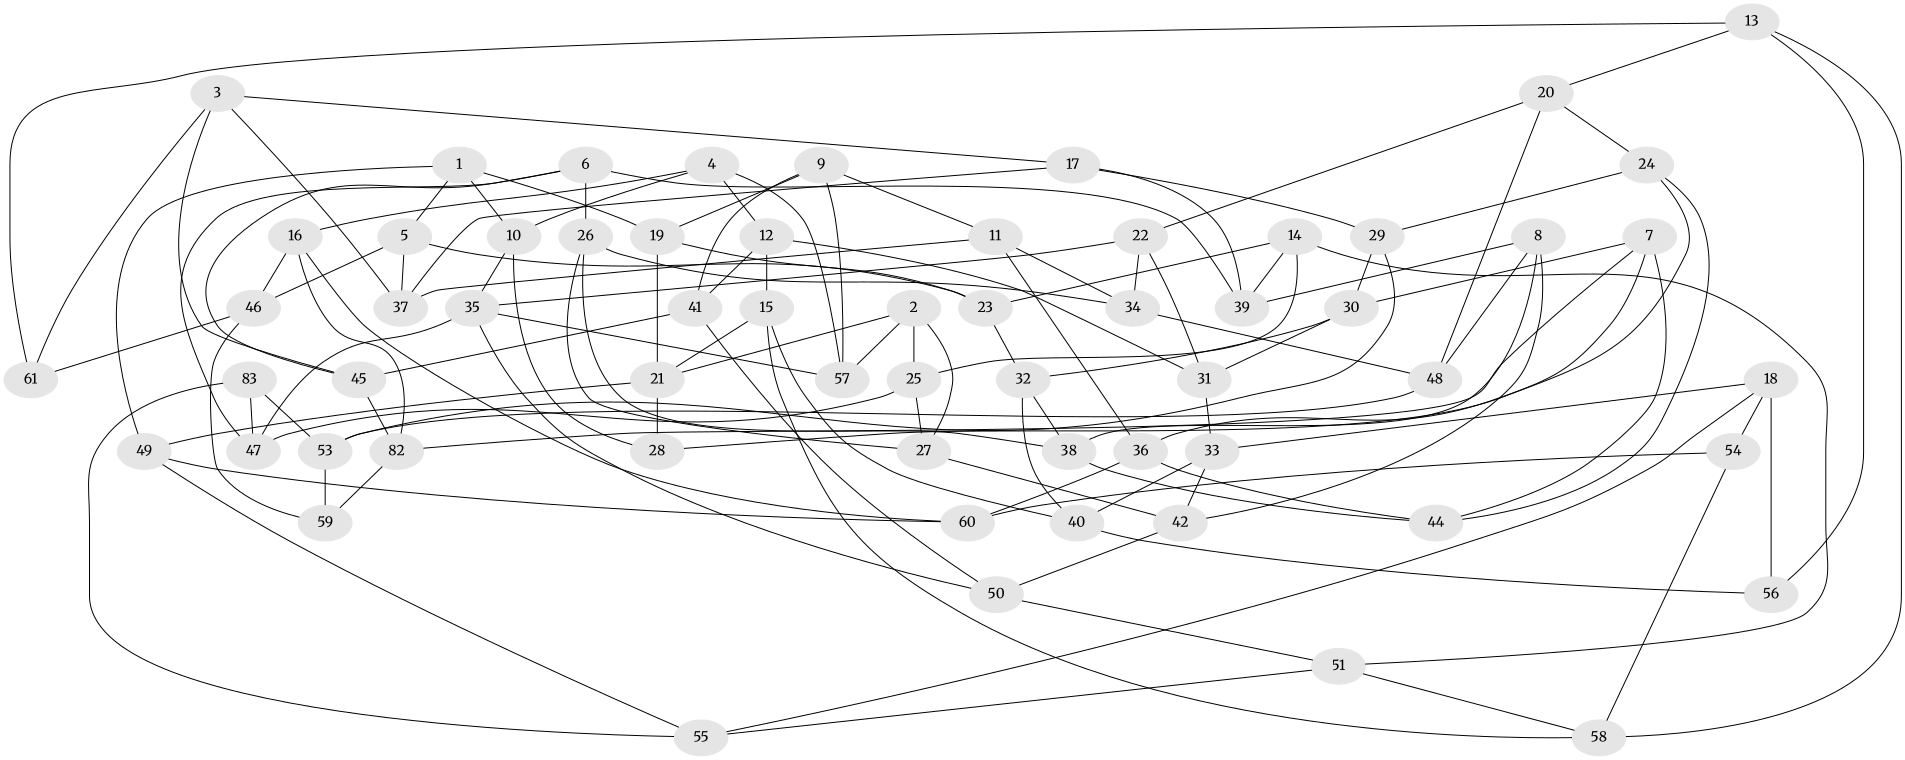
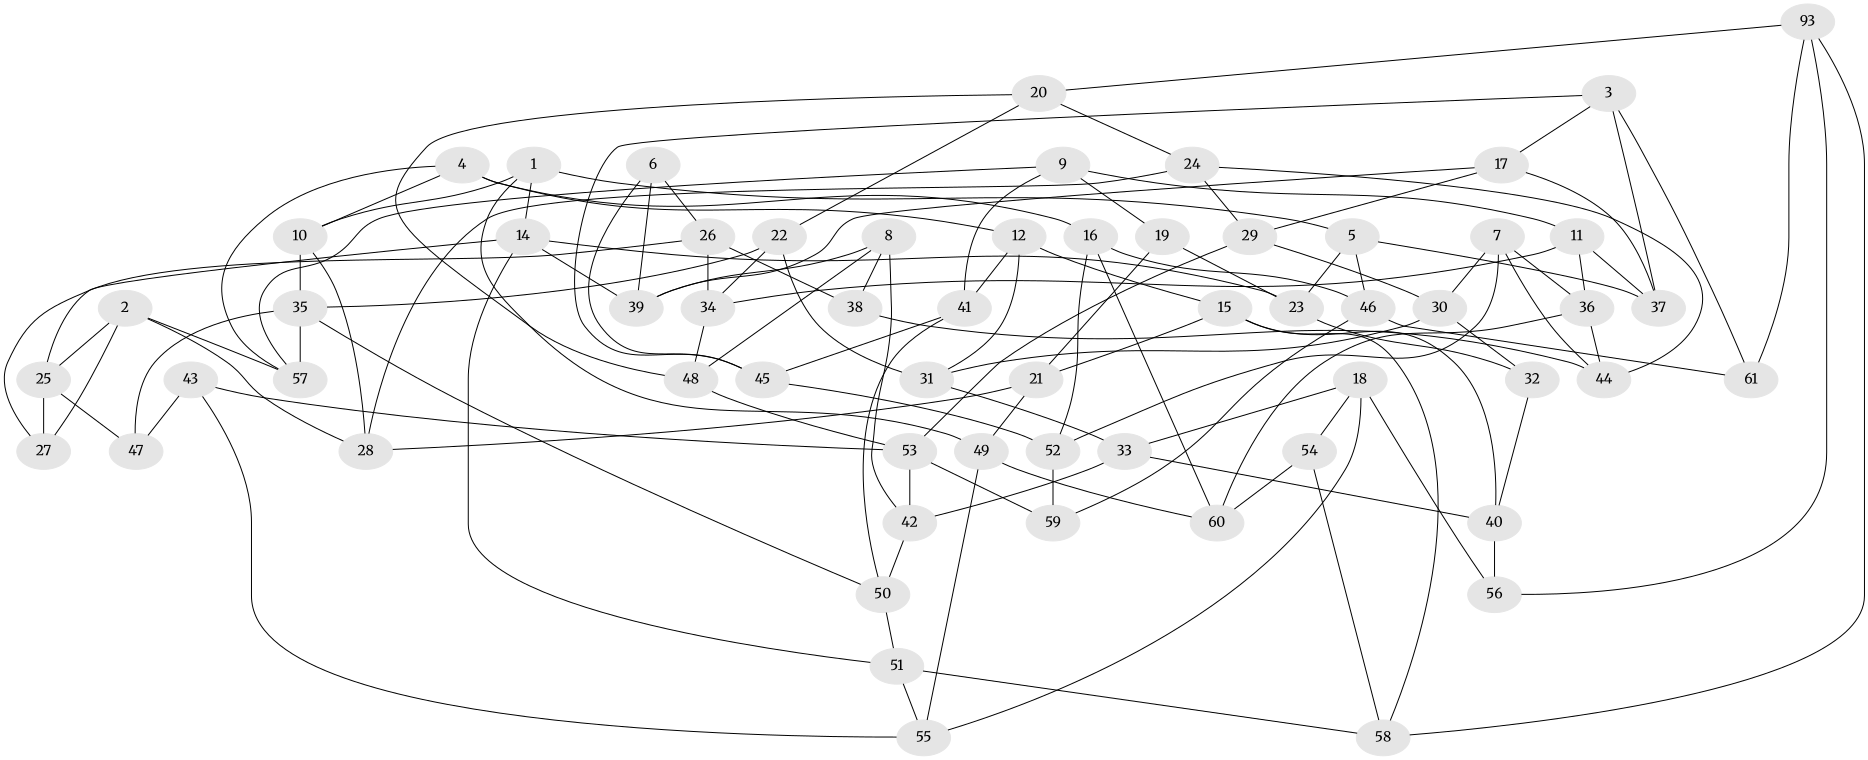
(1752, 22) -> (1808, 22)
(266, 198) -> none
(565, 198) -> (528, 201)
(786, 344) -> (246, 380)
(250, 380) -> (191, 380)
(1042, 410) -> none
(397, 451) -> (1053, 451)
(1068, 492) -> (910, 487)
